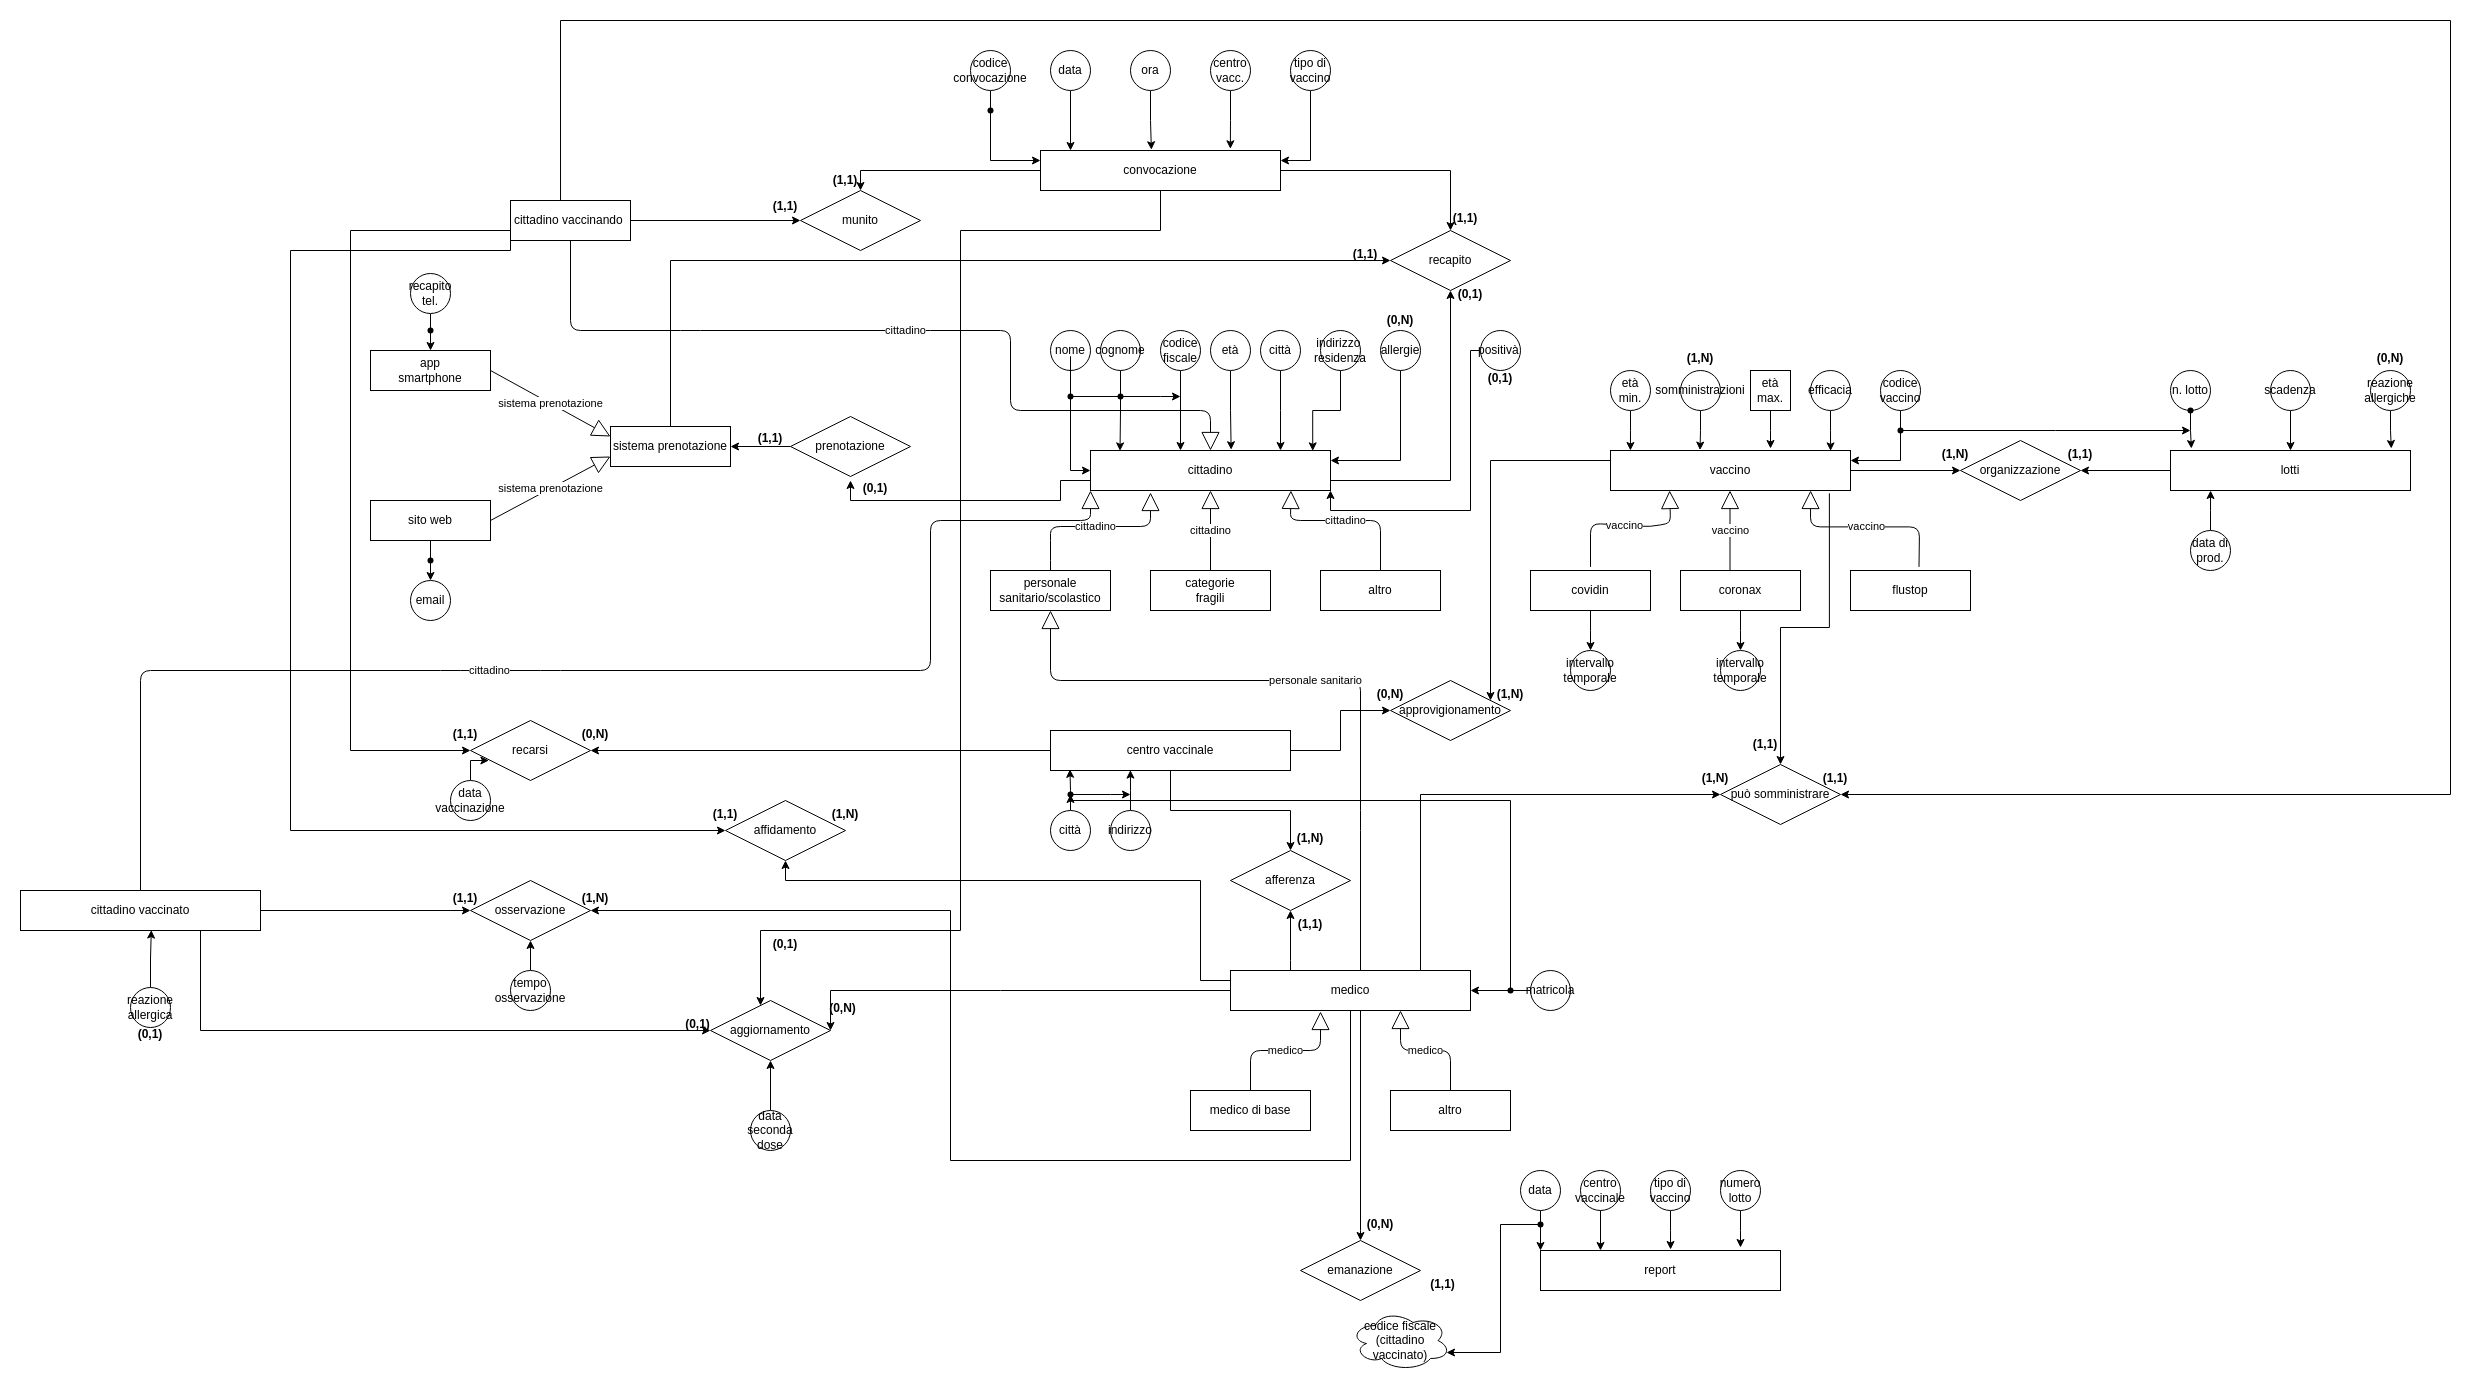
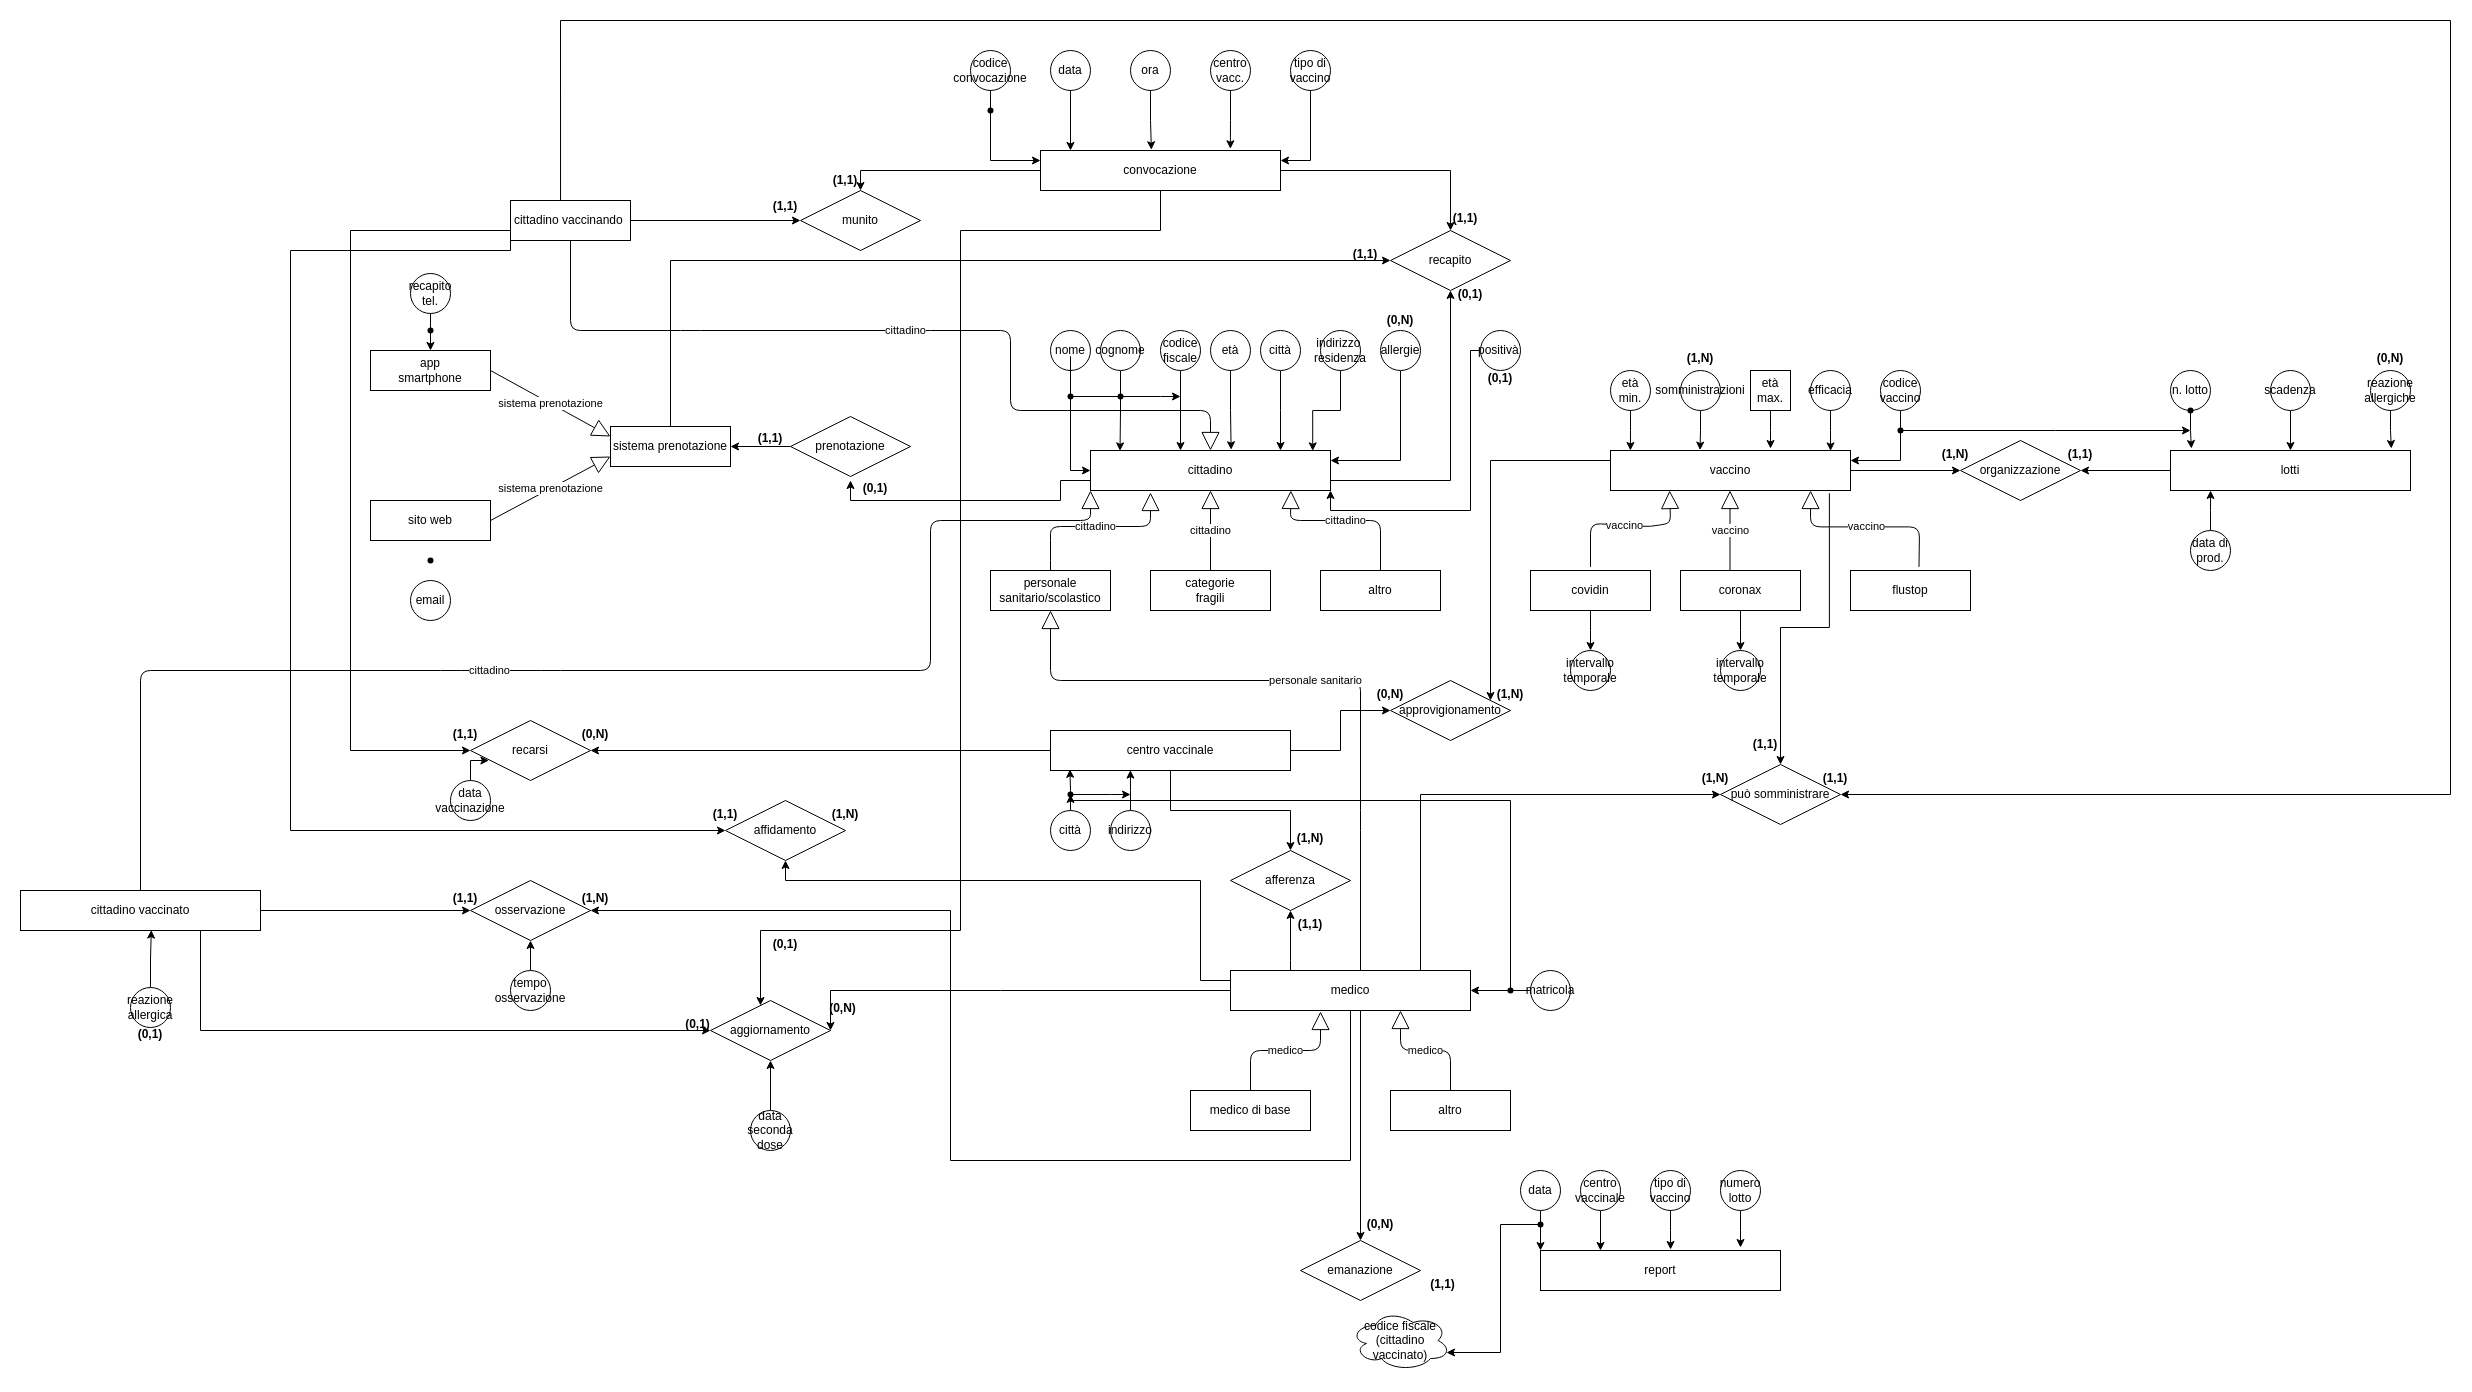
(431, 557) -> none
